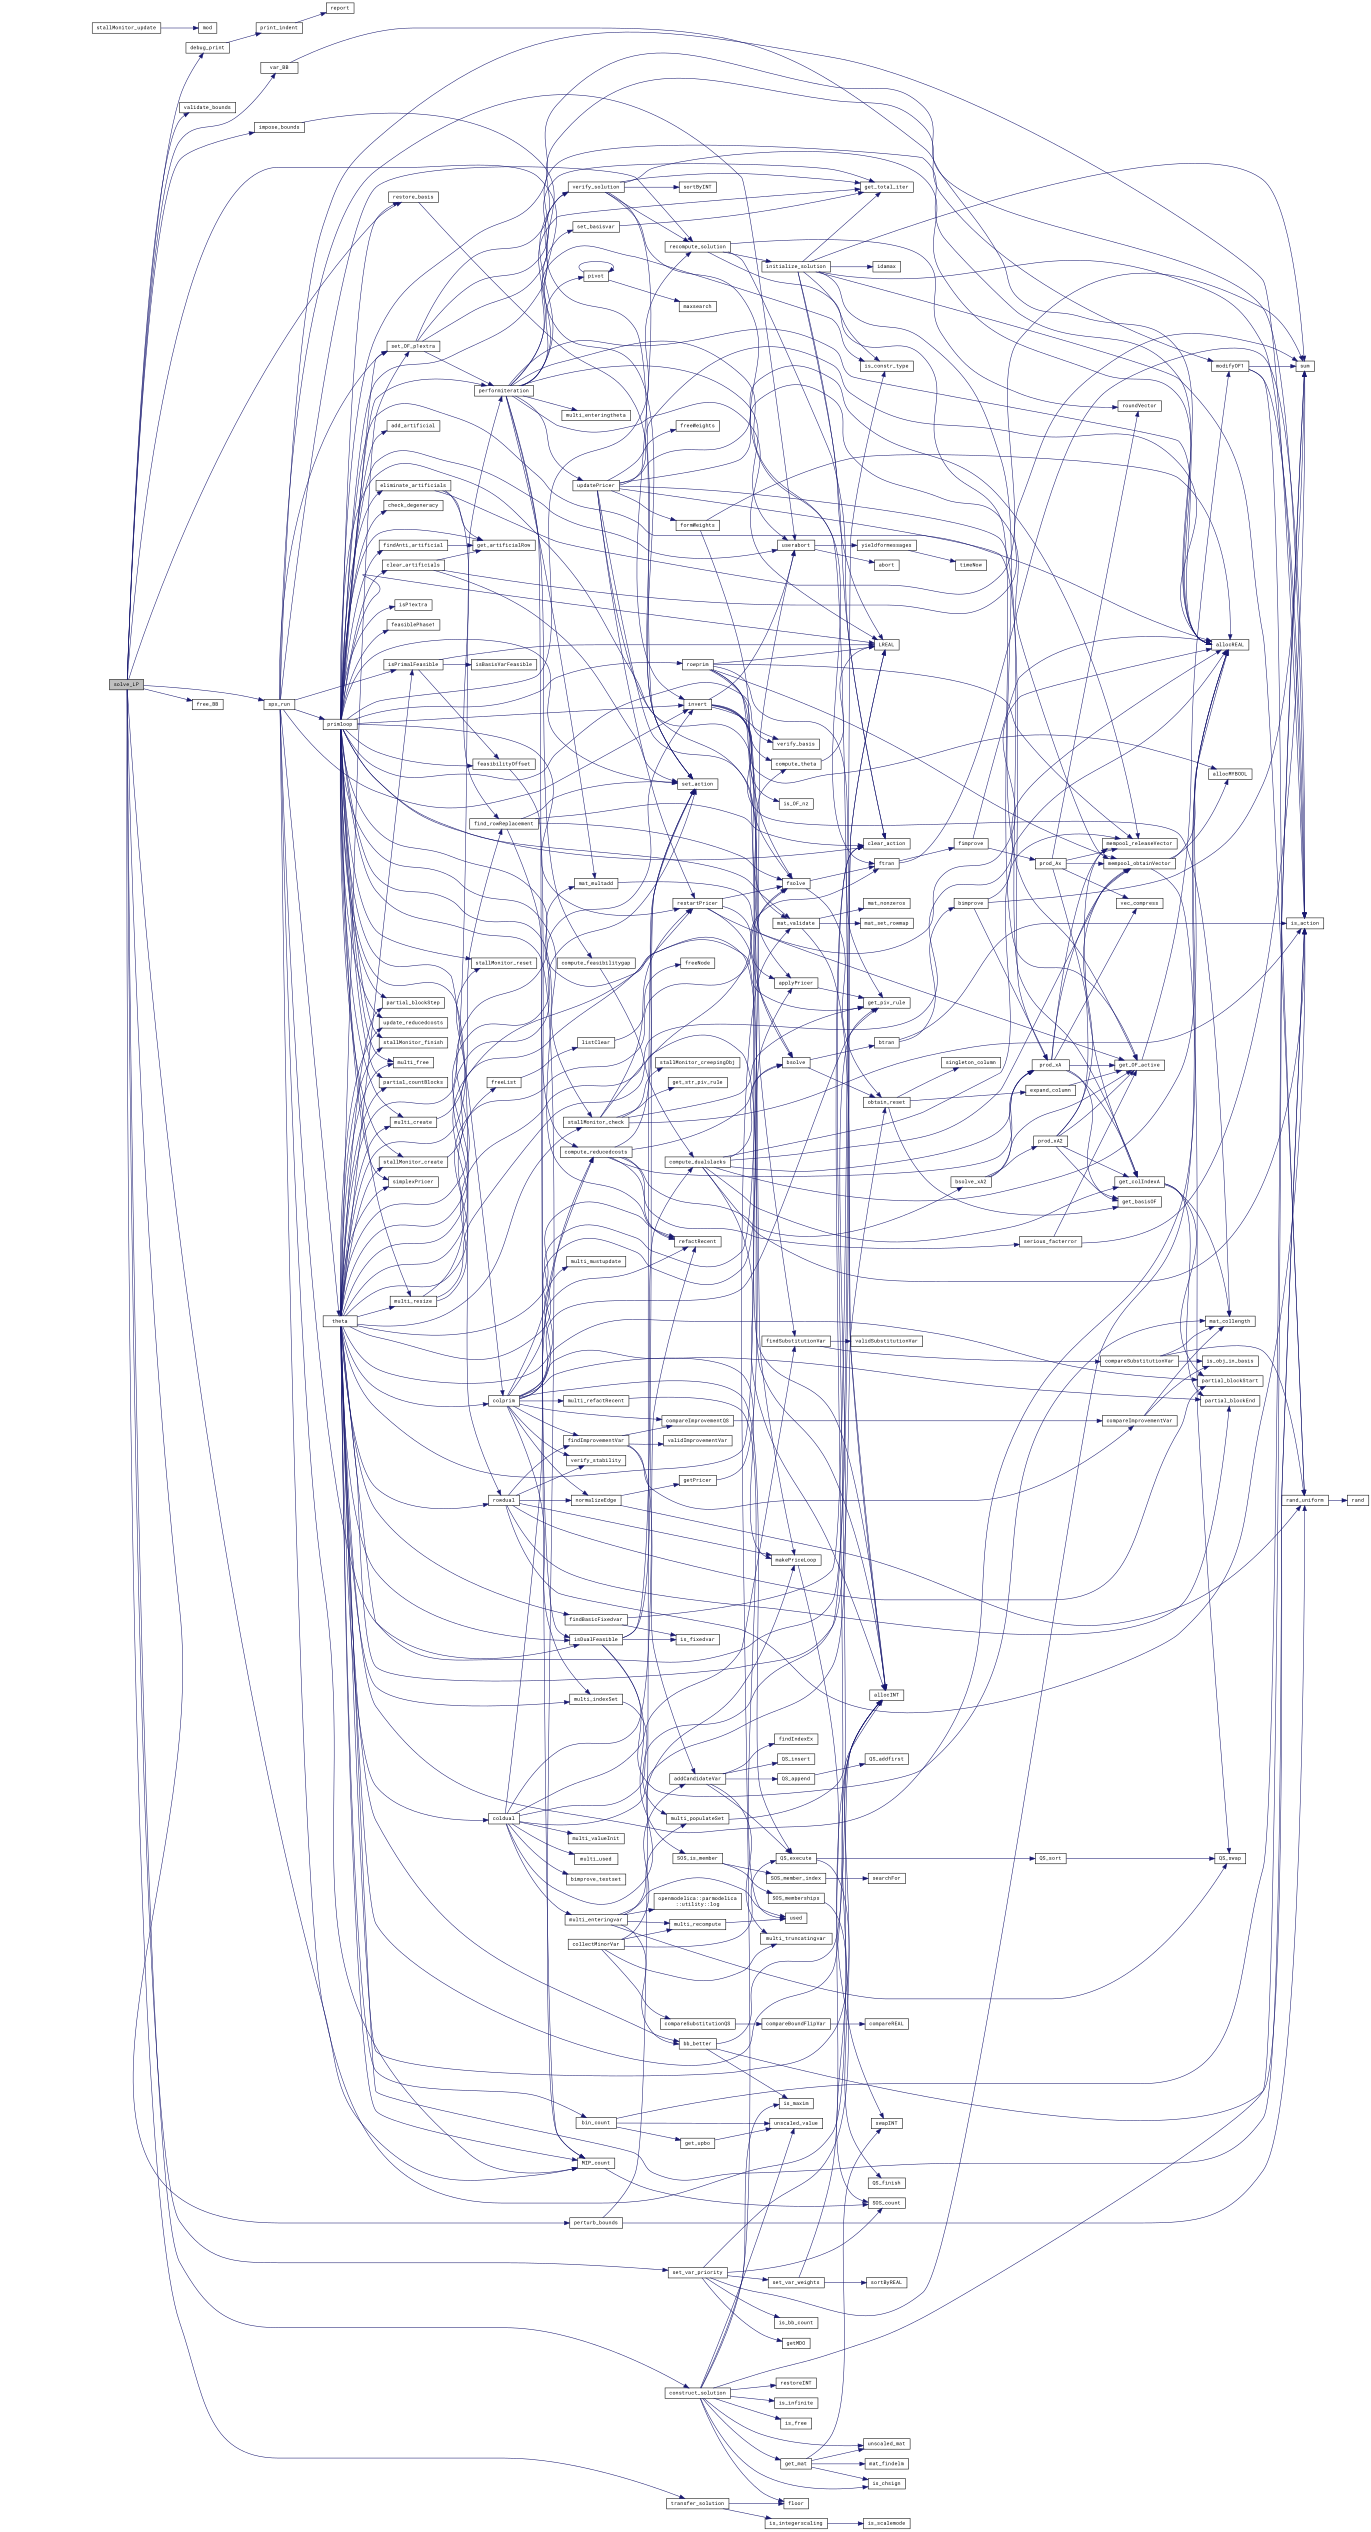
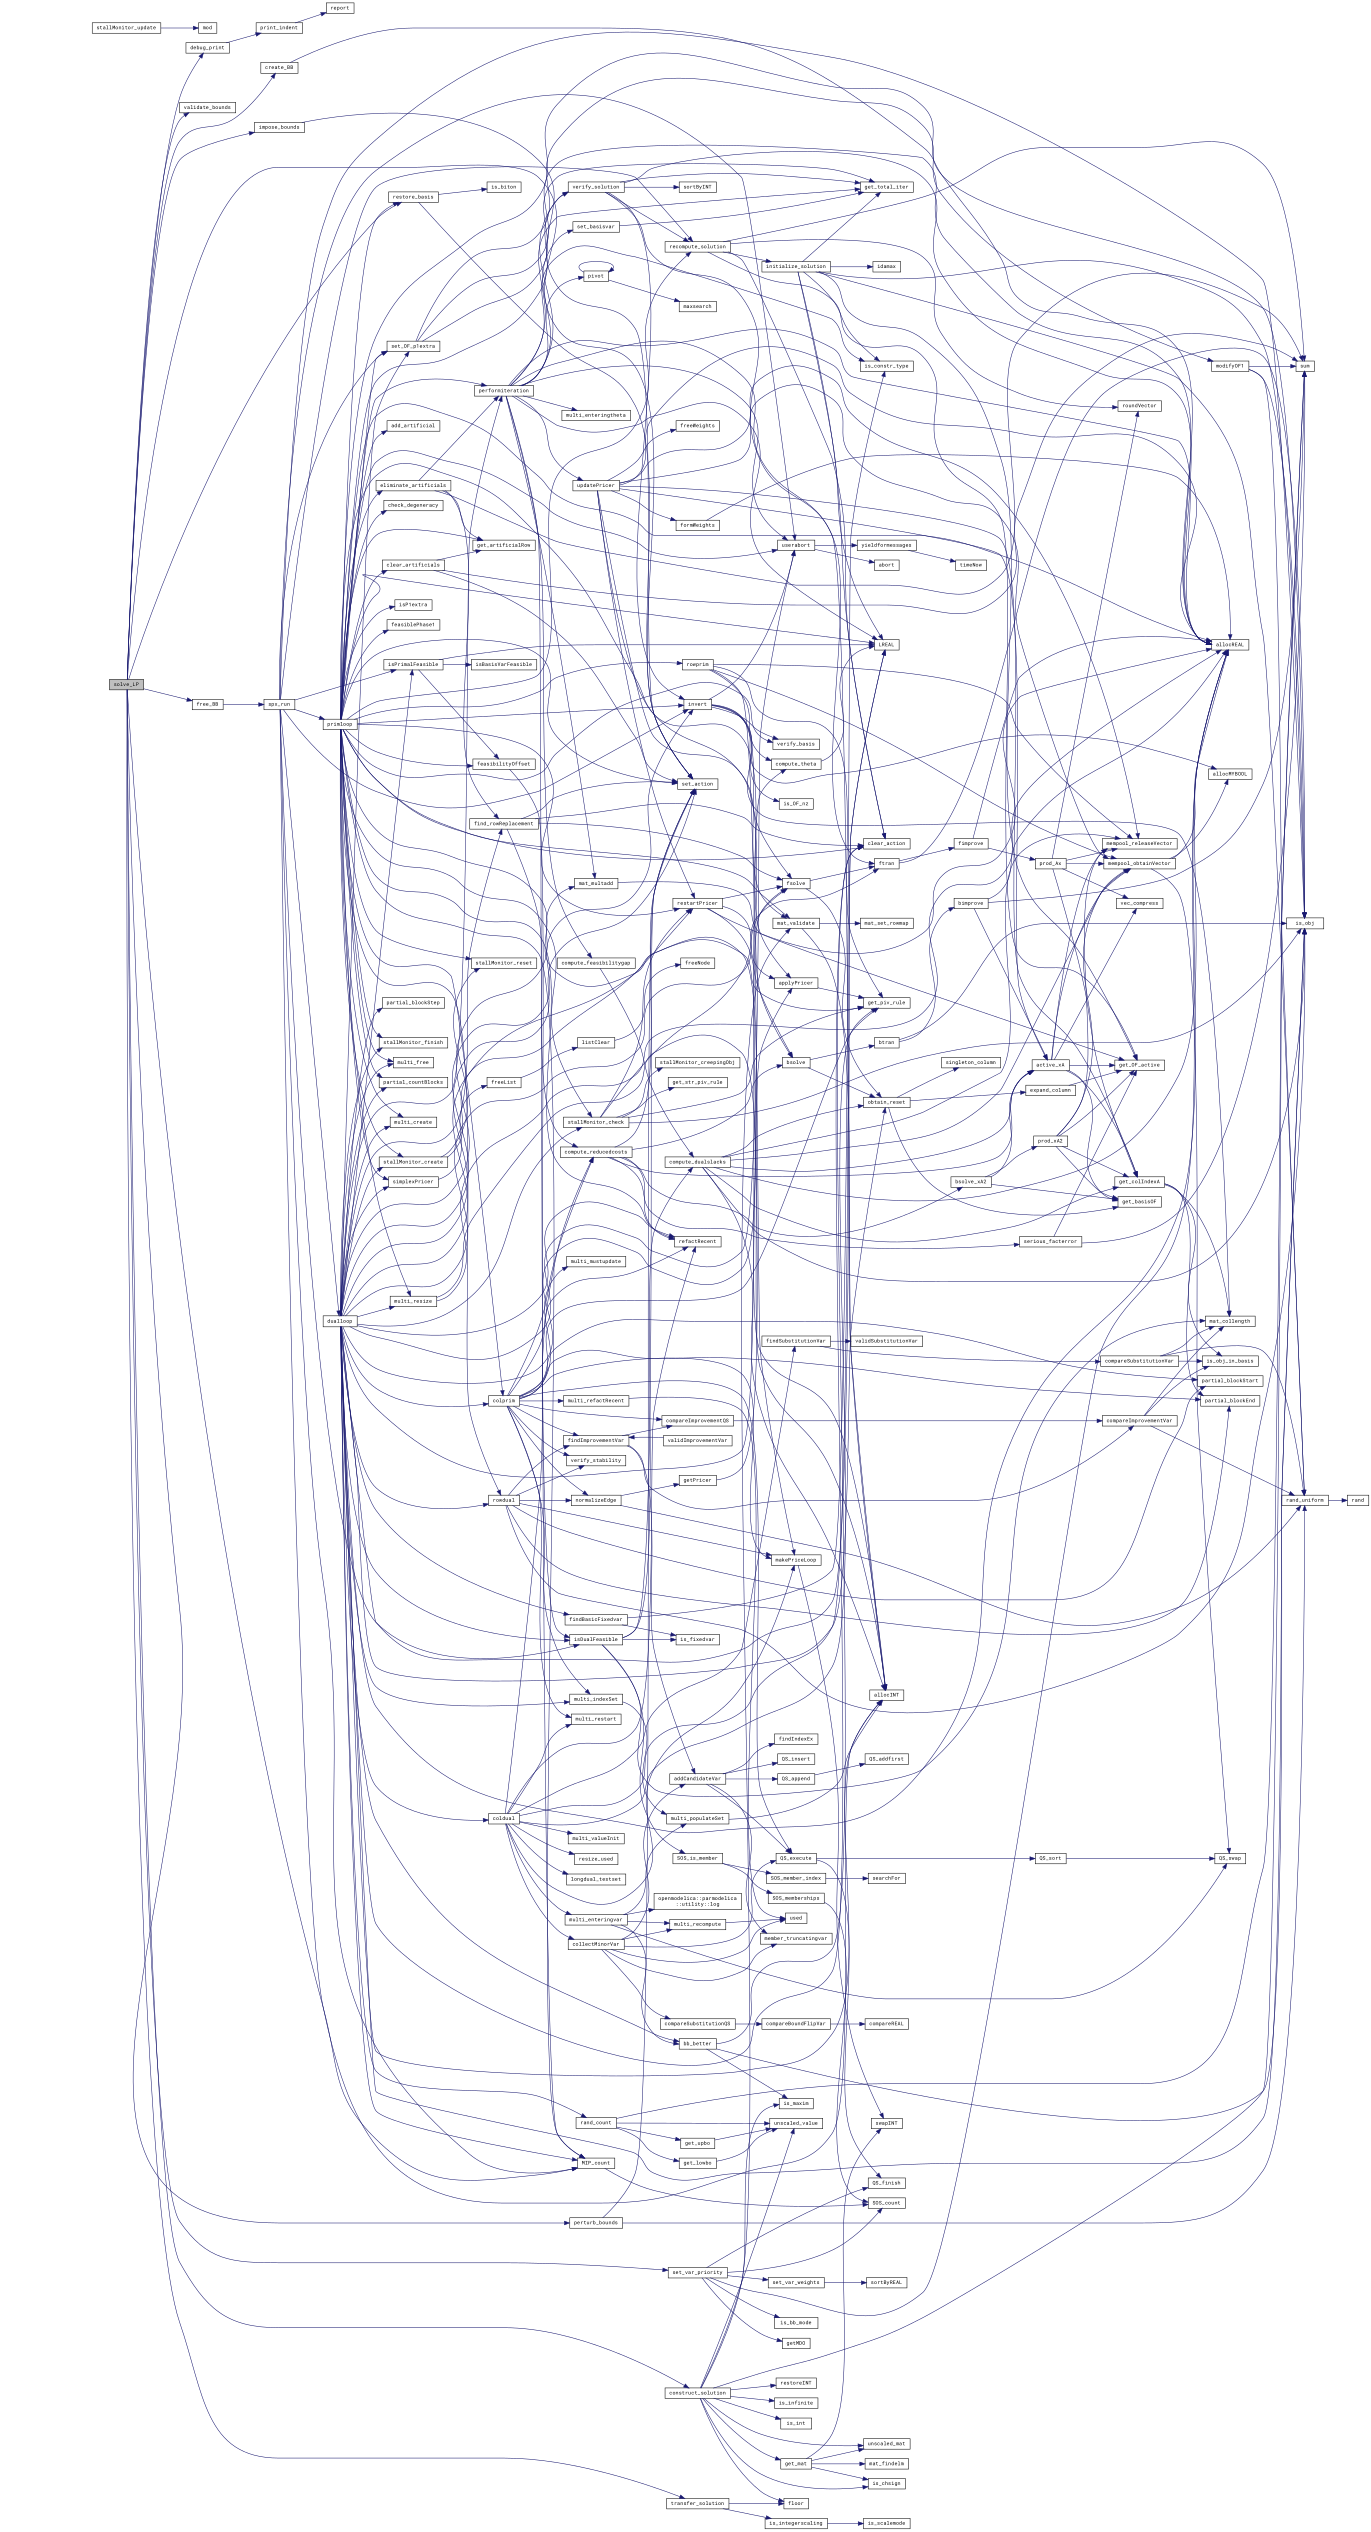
(279, 68) -> (279, 68)
(1123, 171) -> (1087, 147)
none -> (504, 187)
(456, 367) -> (457, 440)
(413, 545) -> none
(791, 656) -> none
(201, 690) -> (241, 705)
(748, 694) -> none
(1192, 720) -> none
(346, 866) -> none
(887, 903) -> none
(1305, 923) -> (1305, 923)
(413, 1023) -> none
(461, 1048) -> (455, 1036)
(1051, 1065) -> (1051, 1065)
(763, 1095) -> none
(1047, 1114) -> (1052, 1192)
(750, 1135) -> (787, 1124)
(461, 1241) -> (461, 1134)
(1184, 1300) -> (1194, 1253)
(340, 1321) -> (340, 1321)
(644, 1444) -> (644, 1437)
none -> (1220, 1459)
none -> (596, 1719)
(596, 1859) -> (596, 1859)
(699, 1878) -> (702, 1962)
(596, 1880) -> (596, 1880)
none -> (527, 1887)
(796, 1939) -> (796, 1939)
(837, 2004) -> none
(841, 2122) -> (779, 2227)
(596, 2123) -> (596, 2123)
none -> (698, 2163)
(796, 2323) -> (796, 2323)
(796, 2424) -> (796, 2424)
